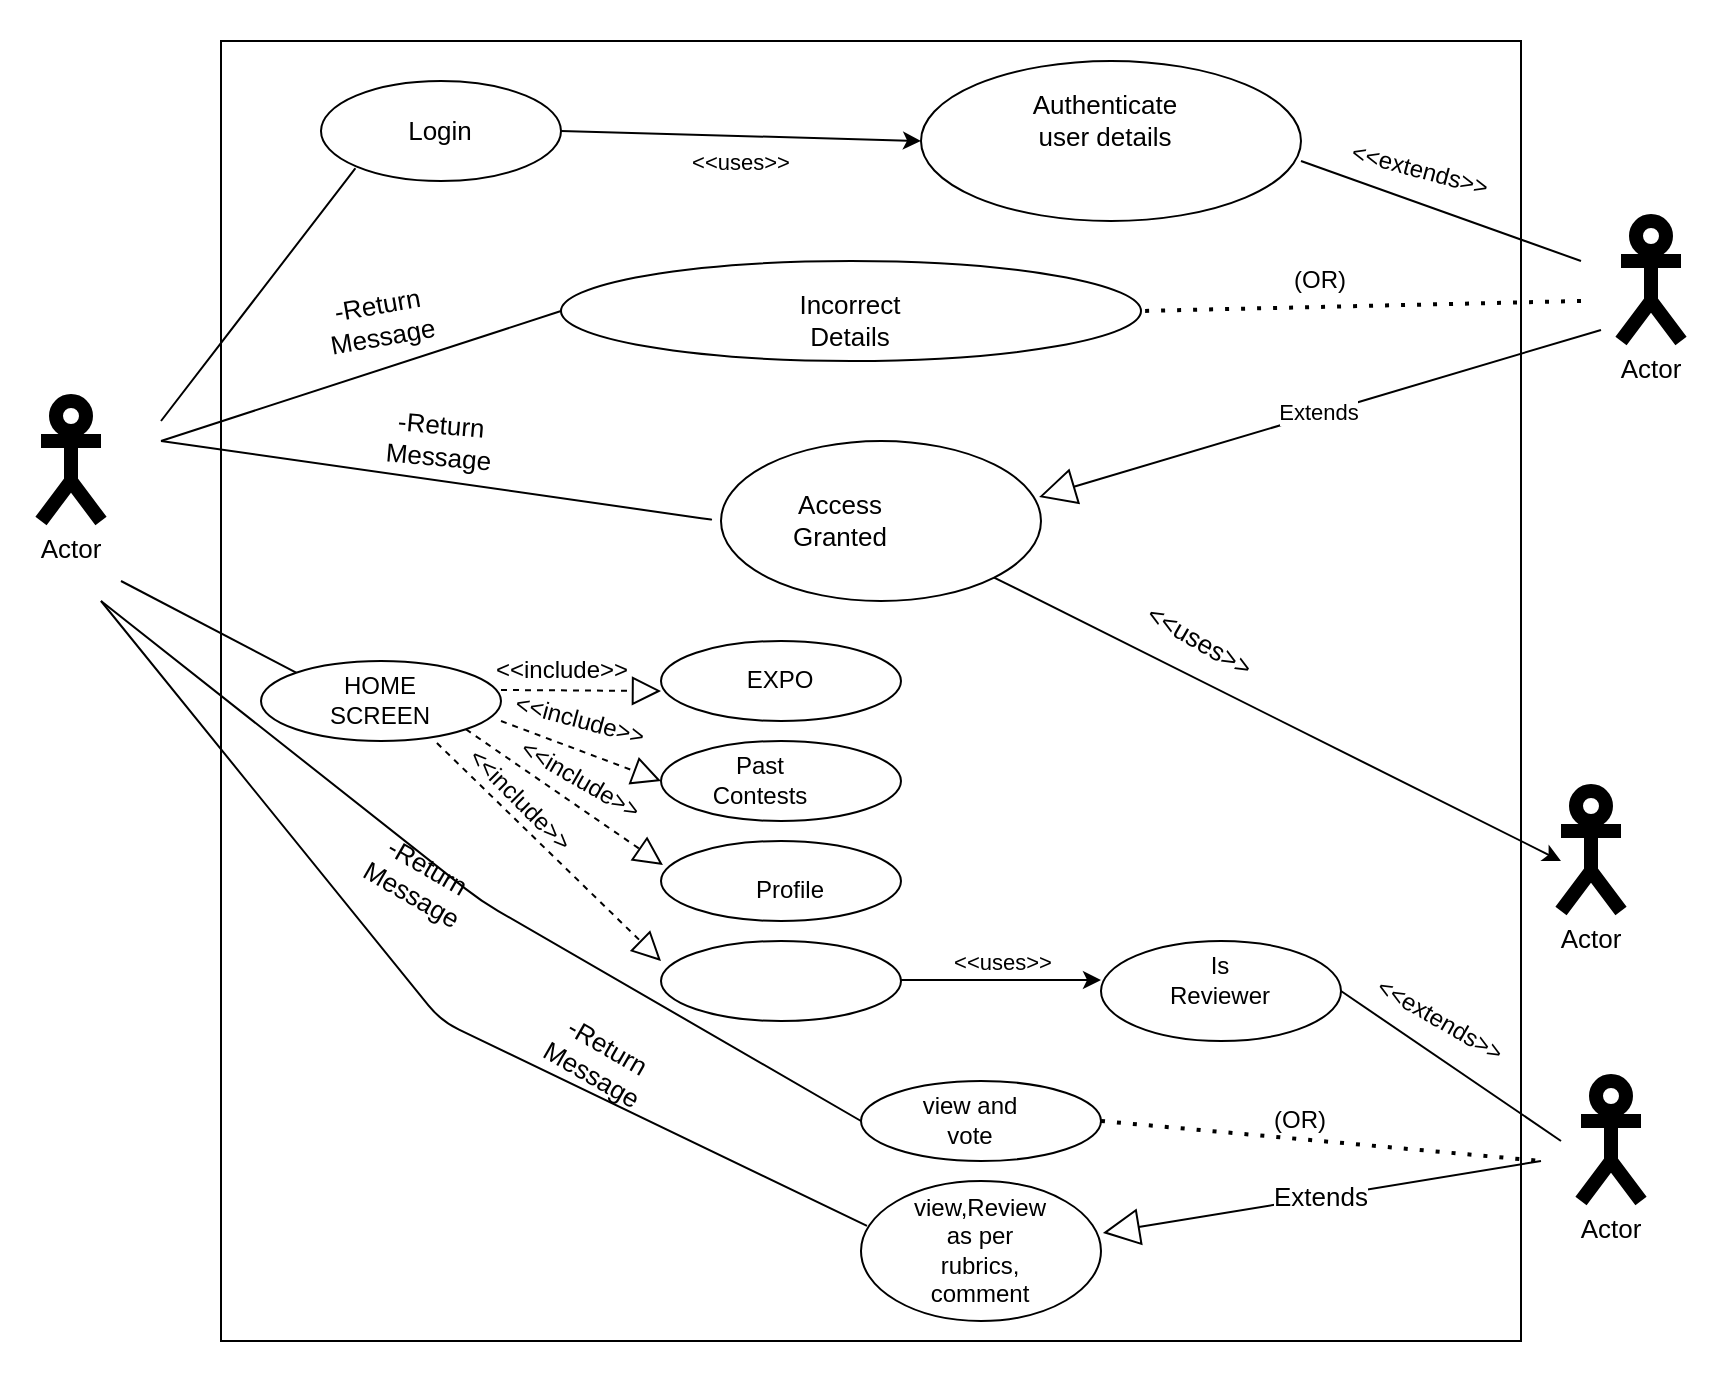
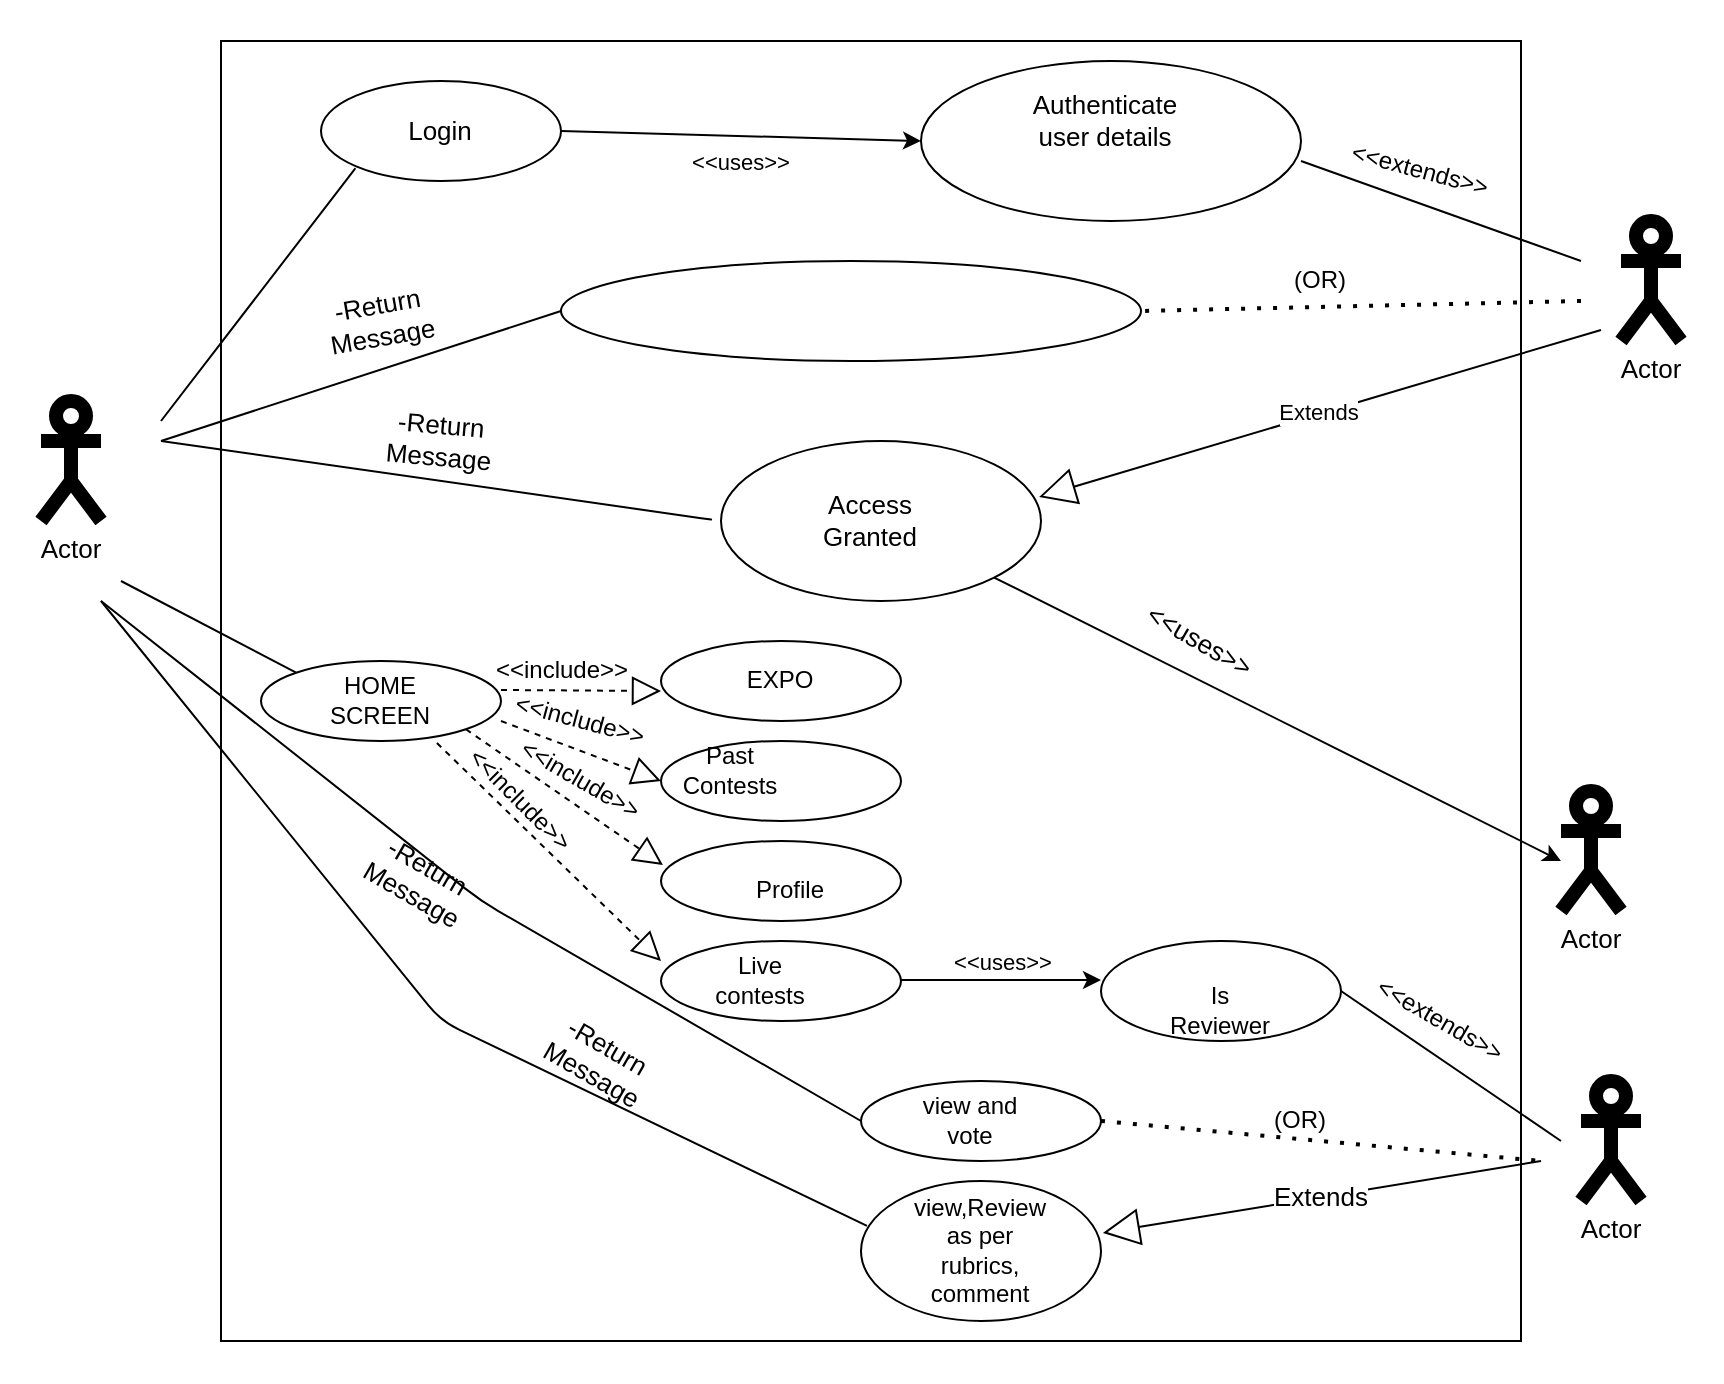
(851, 321) -> none
(841, 521) -> (871, 521)
(761, 781) -> (731, 771)
none -> (761, 981)
(1221, 981) -> (1221, 1011)
